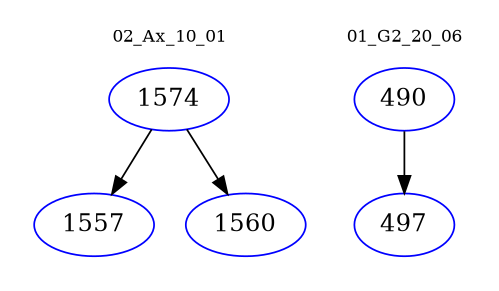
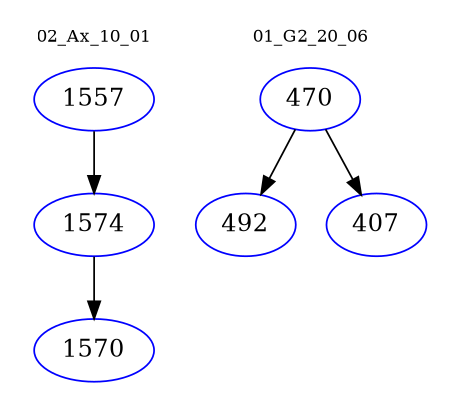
(404, 99) -> (310, 99)
(136, 154) -> (94, 154)
none -> (246, 225)
(246, 225) -> (94, 350)
(404, 225) -> (376, 225)
